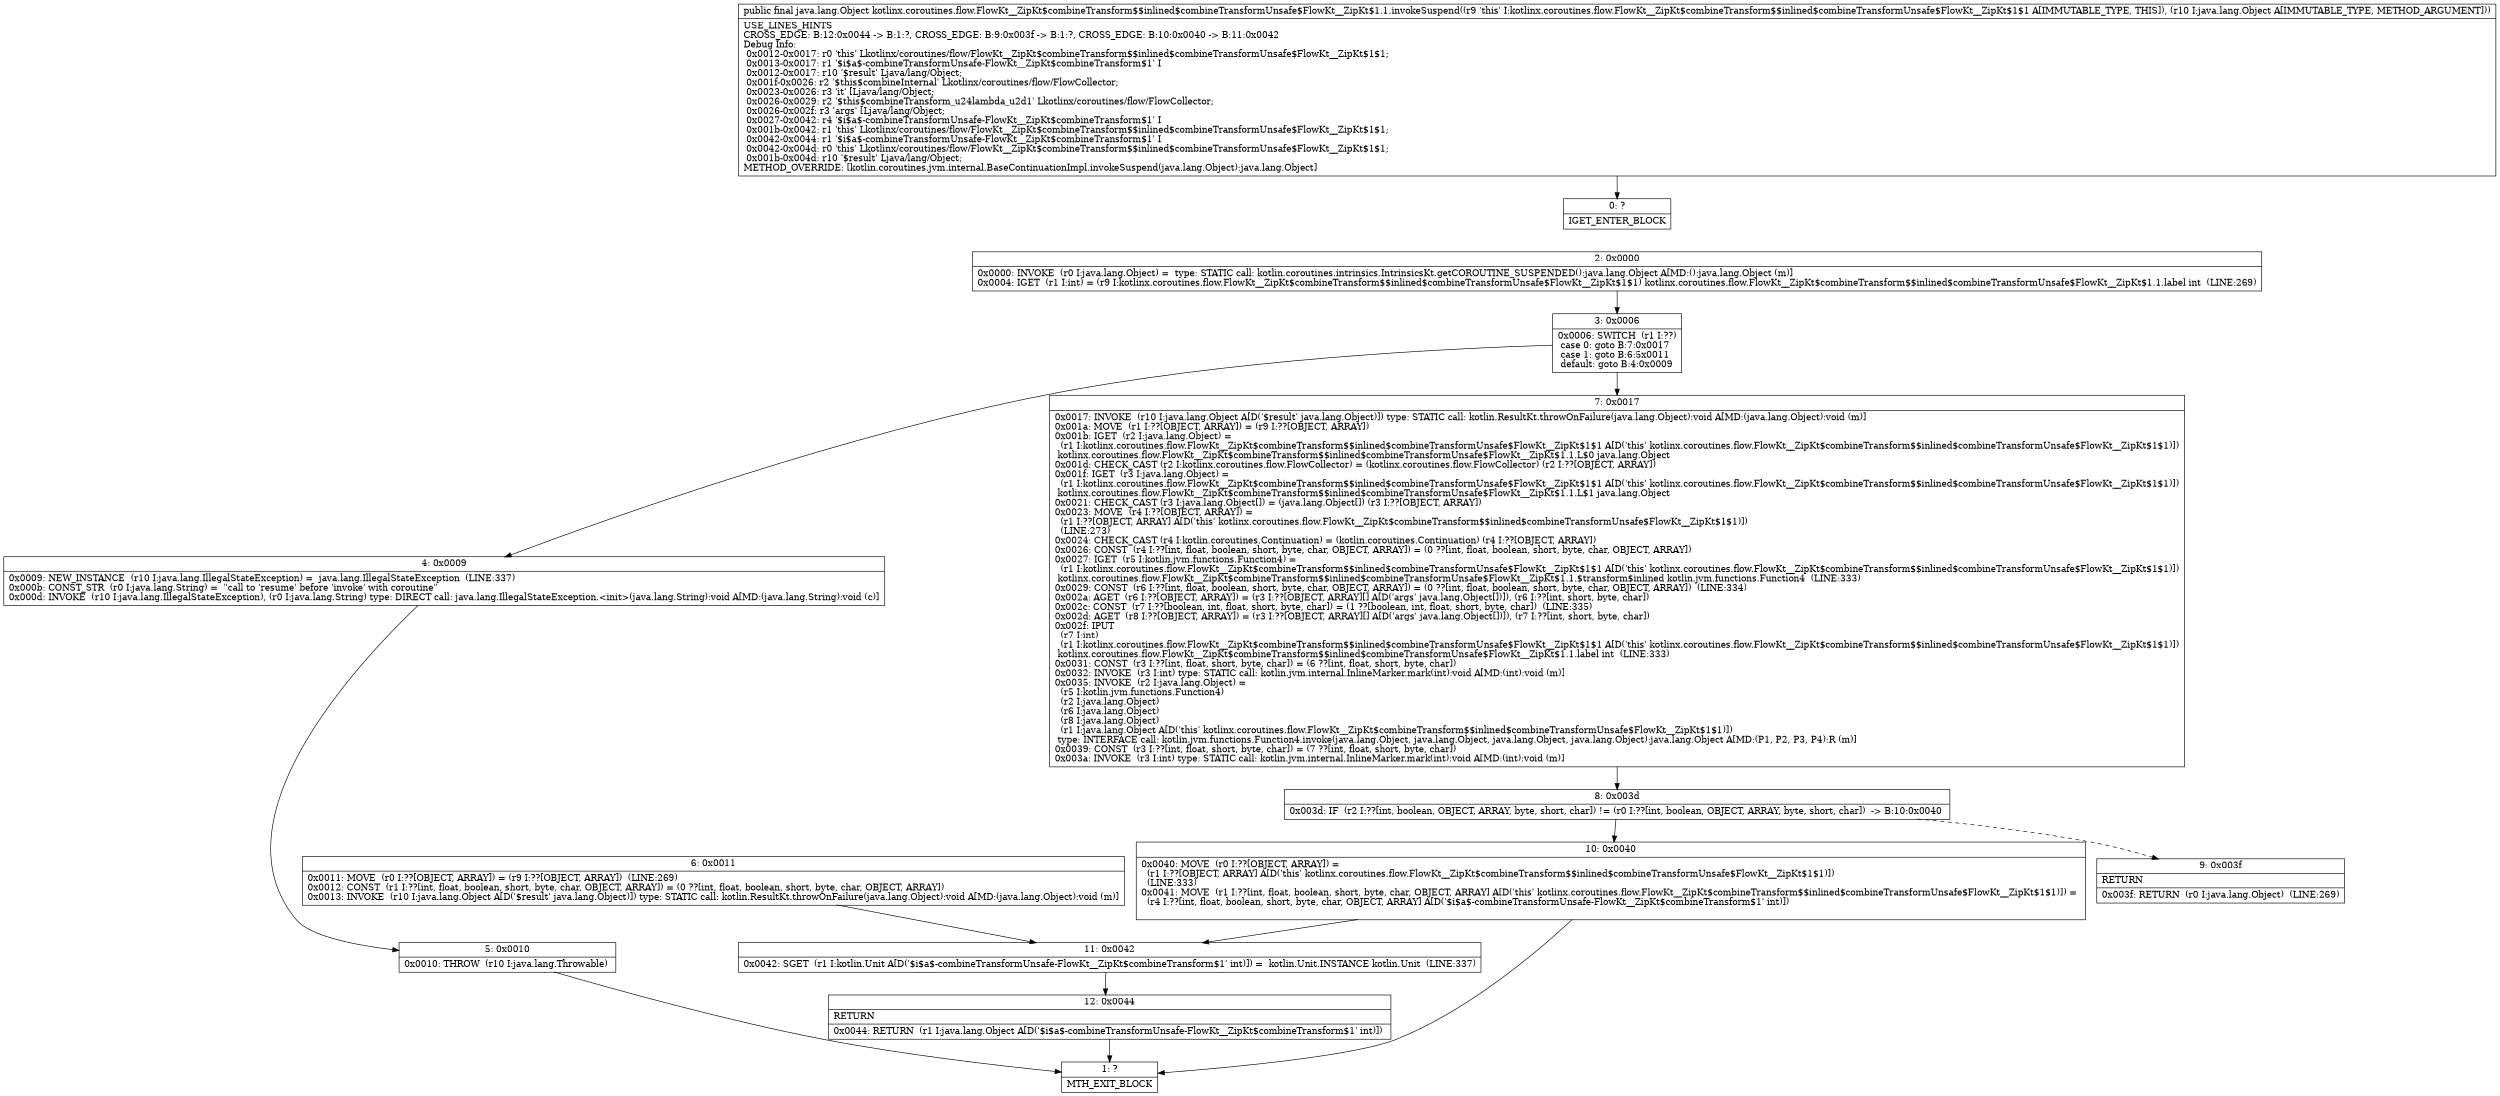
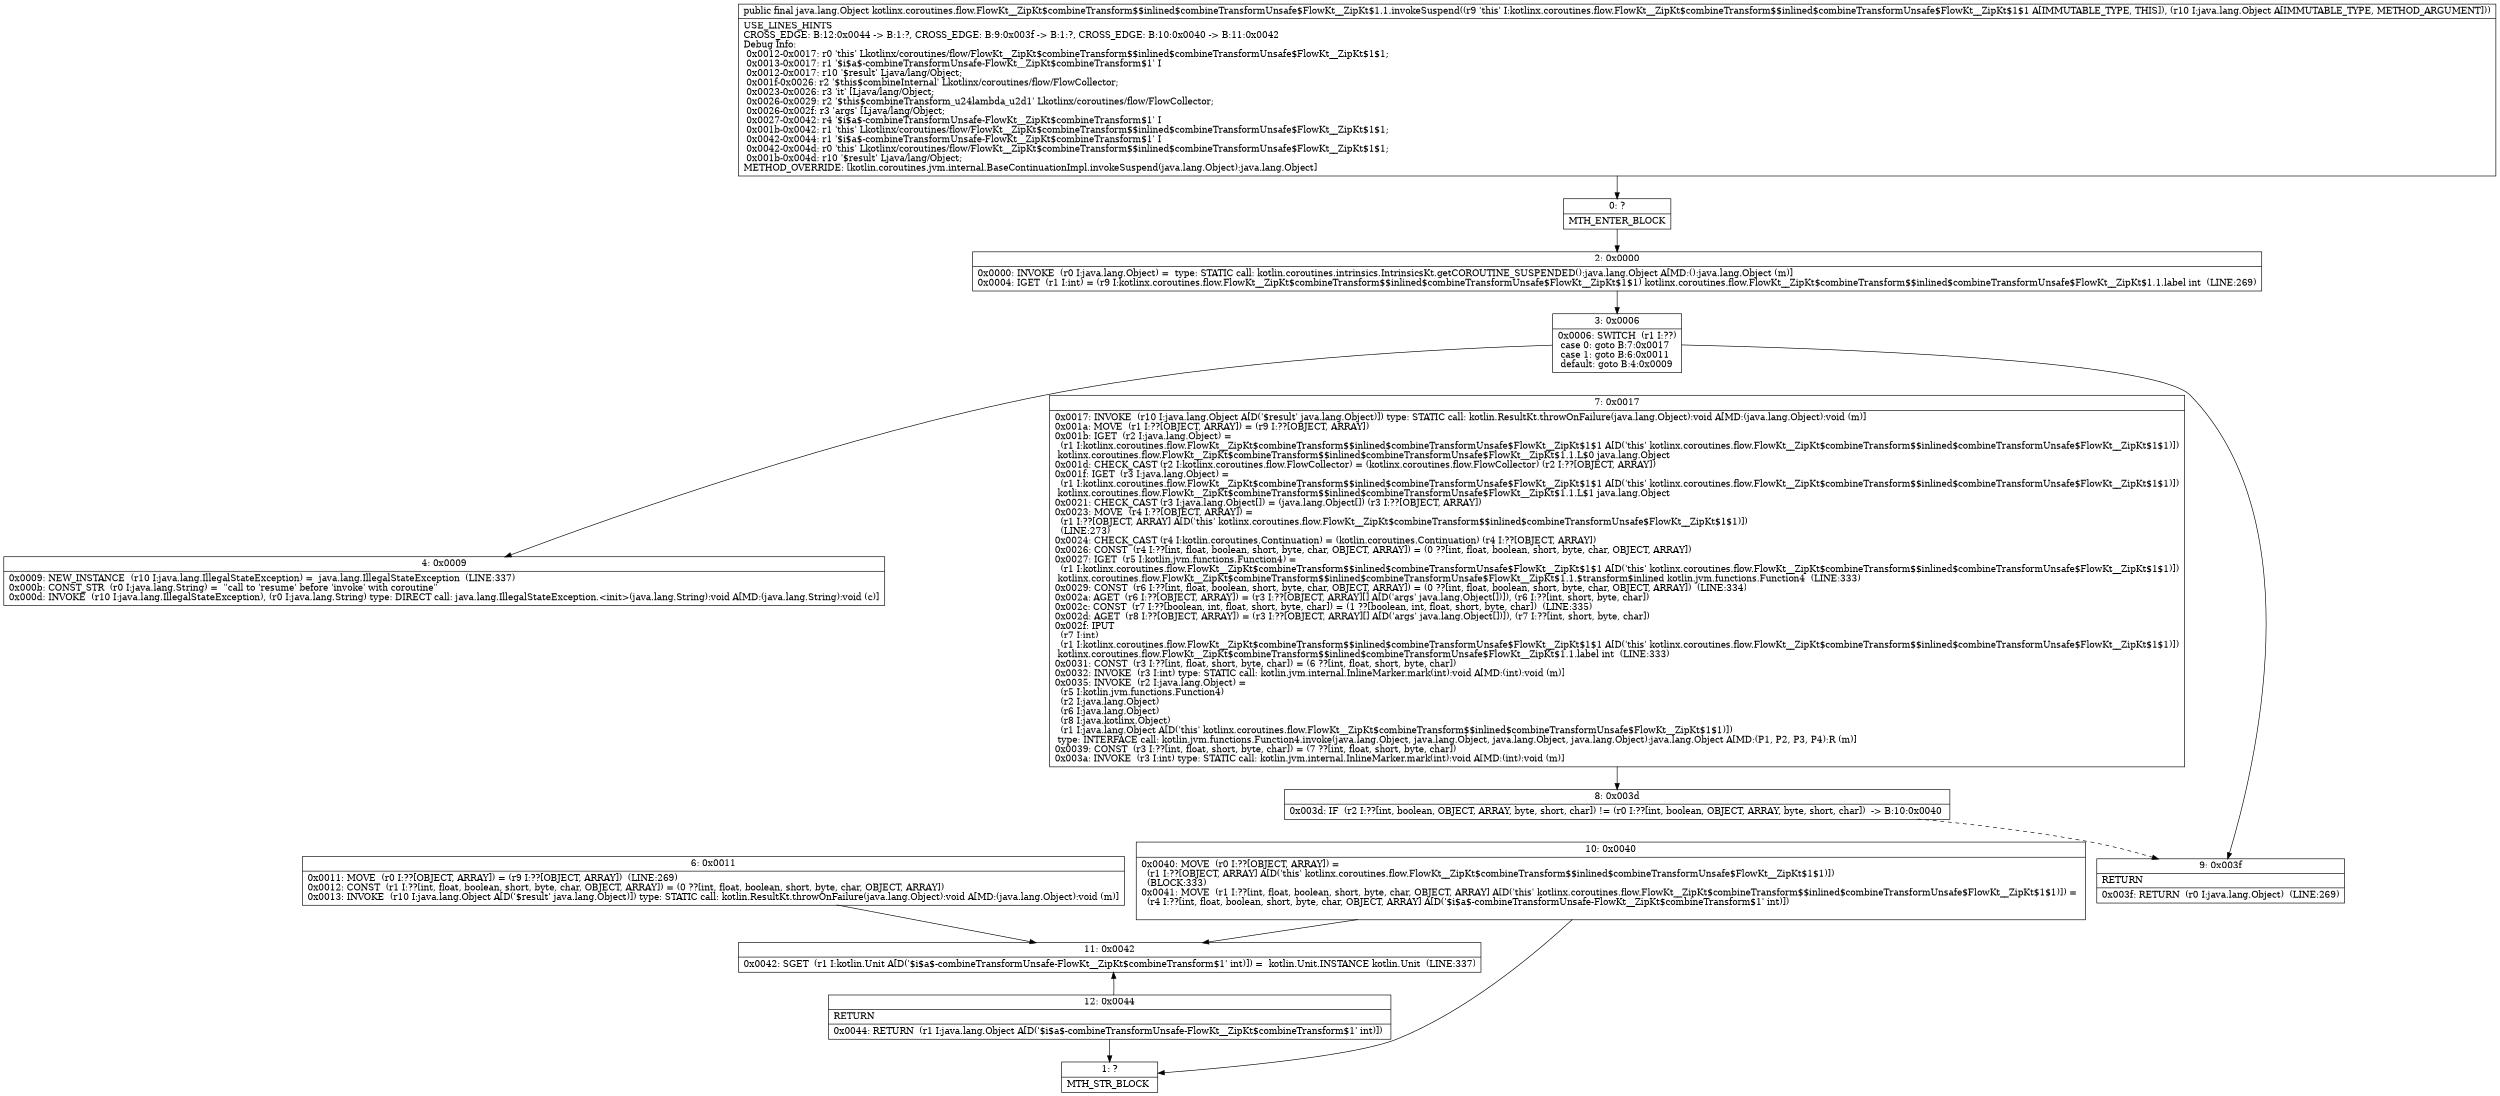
(1617, 221) -> (1617, 221)
none -> (1617, 237)
(1614, 355) -> (1614, 355)
(1617, 381) -> (2175, 388)
(1107, 721) -> (1113, 721)
(1615, 827) -> none
(1169, 883) -> (1174, 883)
(507, 957) -> none
(1106, 980) -> (1114, 987)
(1110, 1084) -> (1108, 1084)
